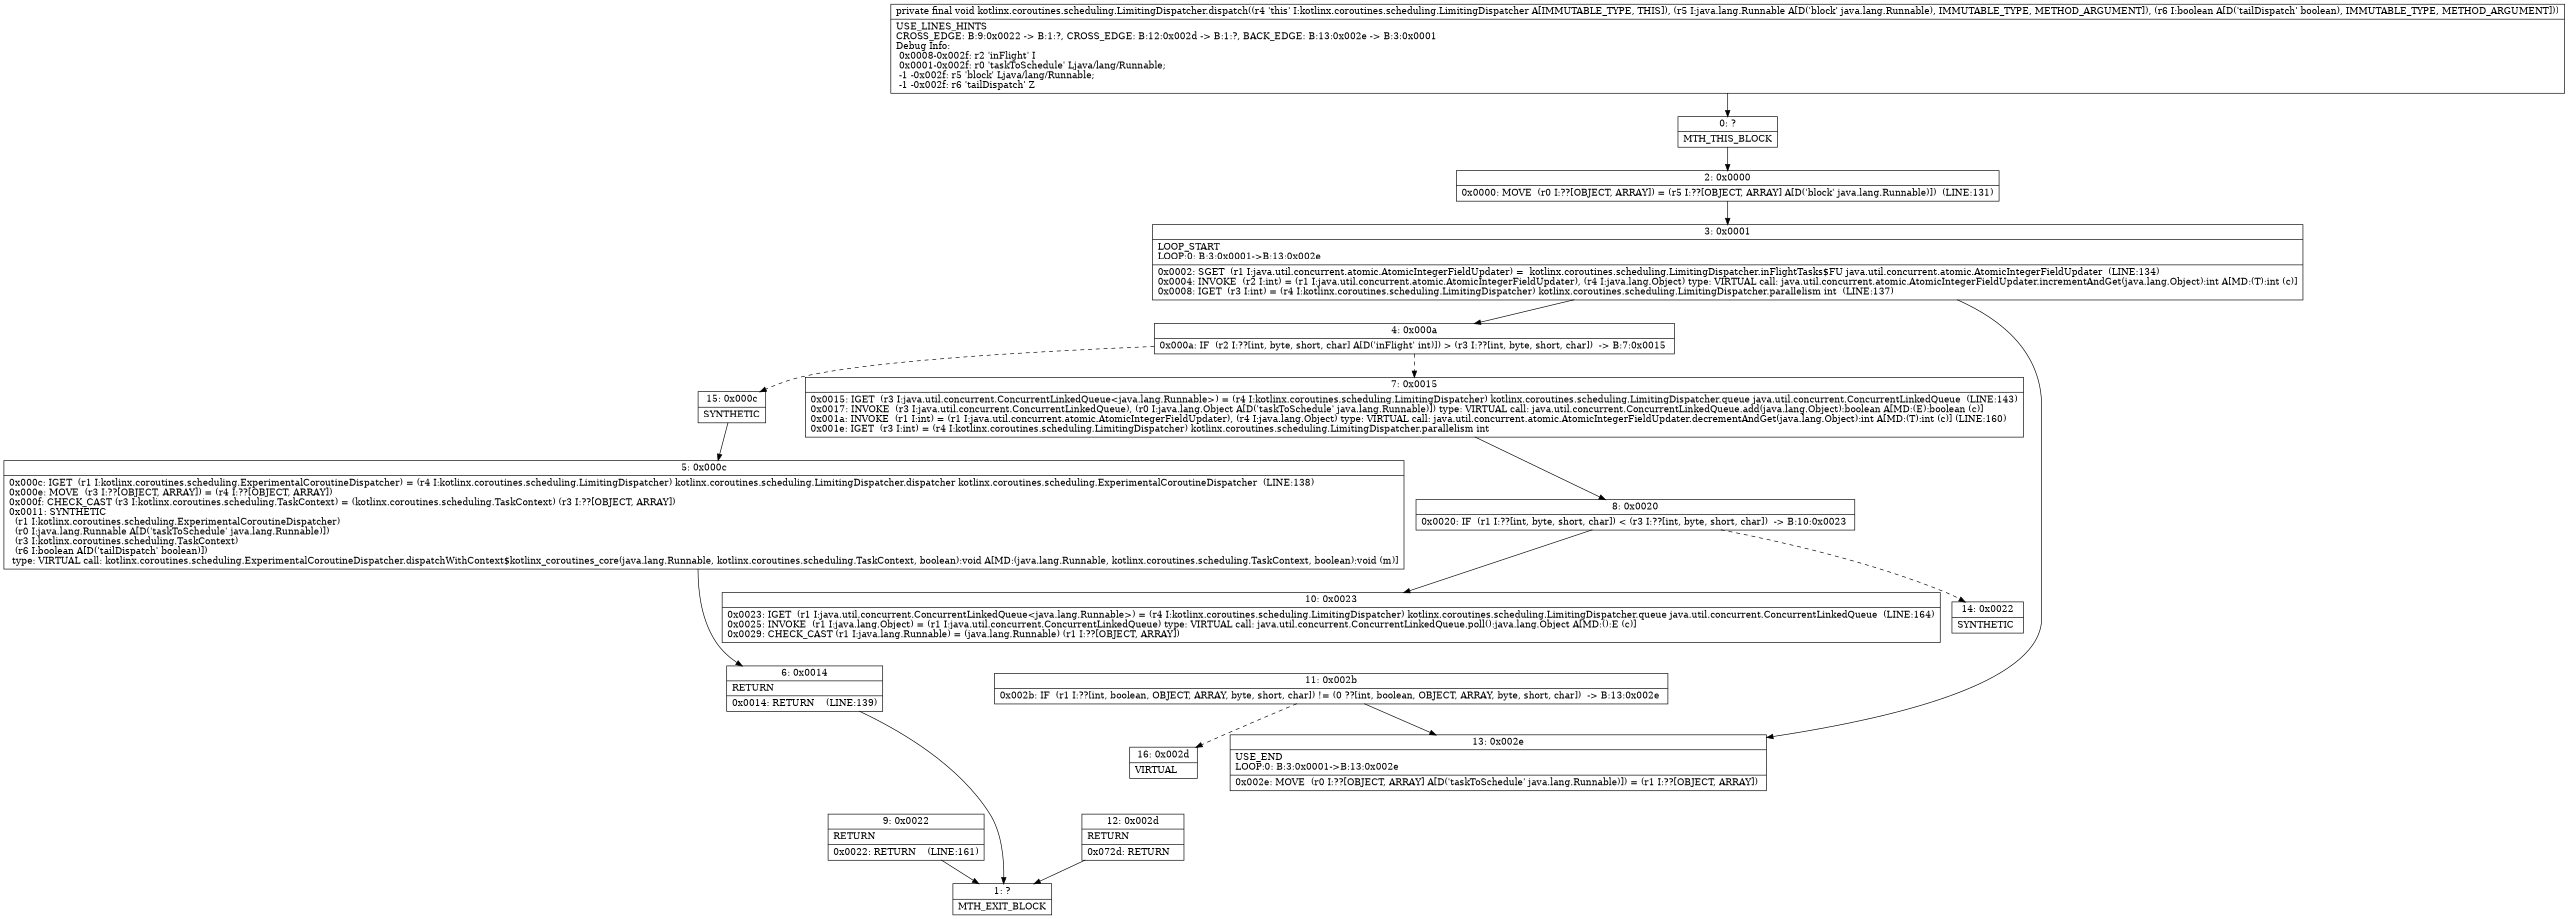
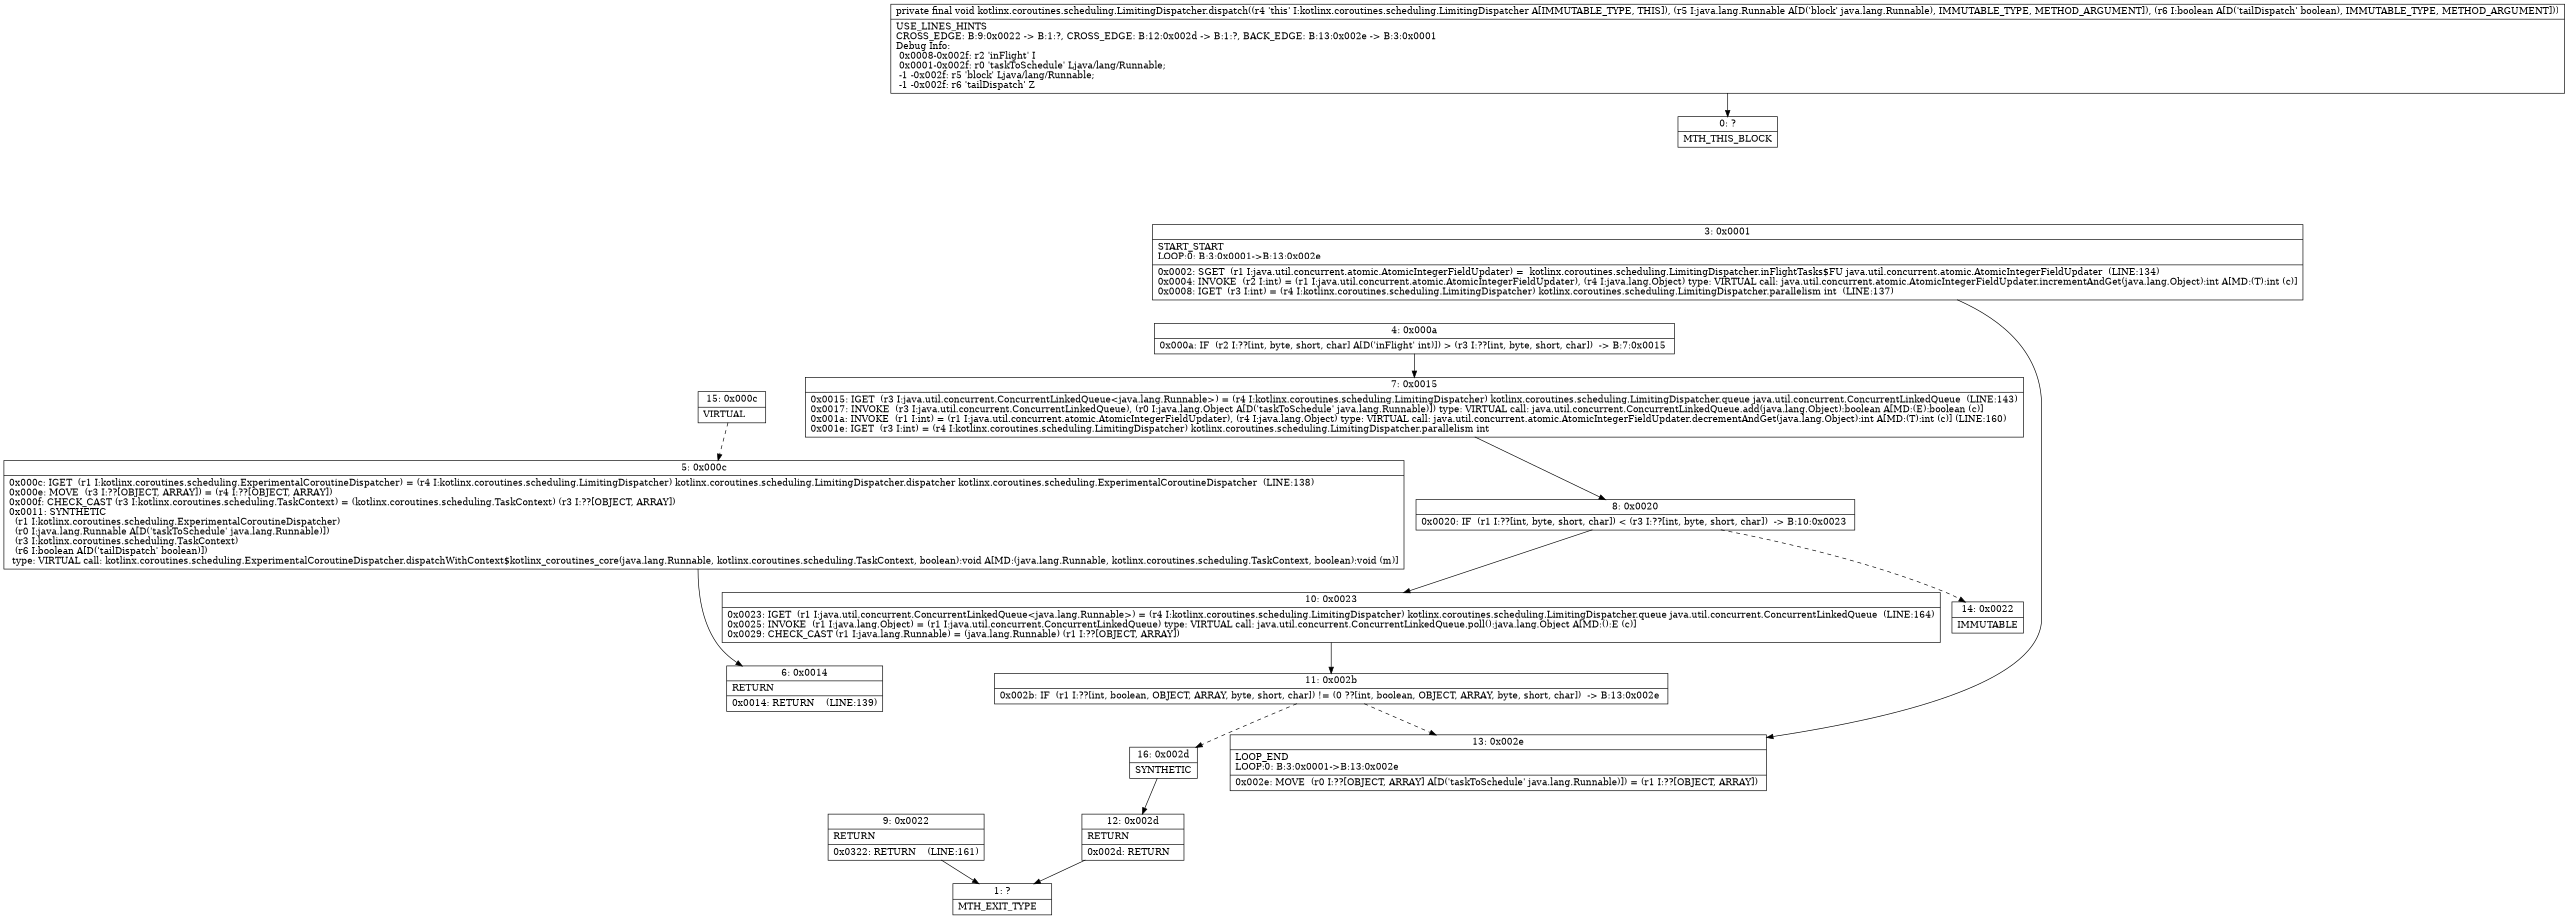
(1728, 186) -> none
(1189, 247) -> (1191, 247)
(1527, 311) -> none
(958, 357) -> none
(1414, 362) -> (1414, 362)
(732, 415) -> (724, 415)
(724, 438) -> (724, 438)
(1986, 625) -> (1988, 625)
none -> (1331, 655)
(1397, 718) -> (1397, 718)
(1259, 757) -> (1262, 757)
(1156, 770) -> (1163, 770)
(957, 775) -> none
none -> (1151, 793)
(906, 852) -> (906, 852)
(1133, 852) -> (1133, 852)
(1002, 907) -> (998, 907)
